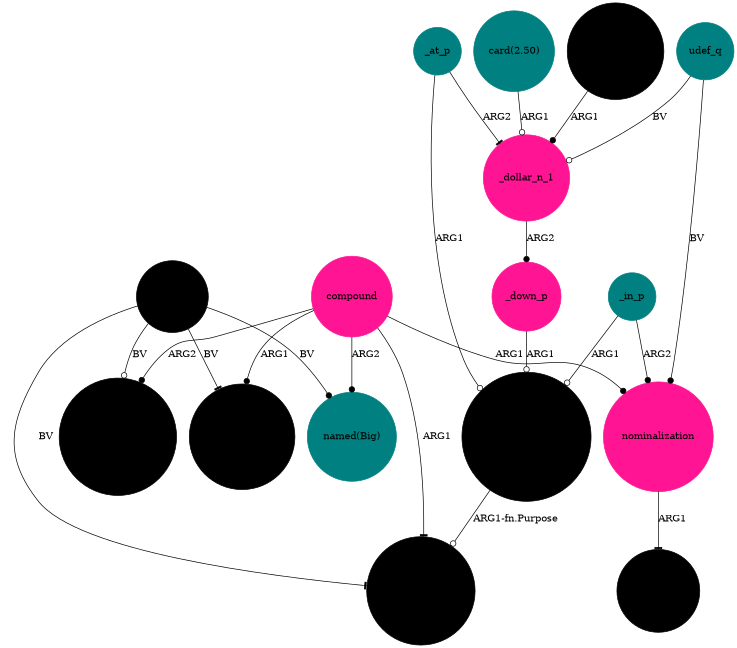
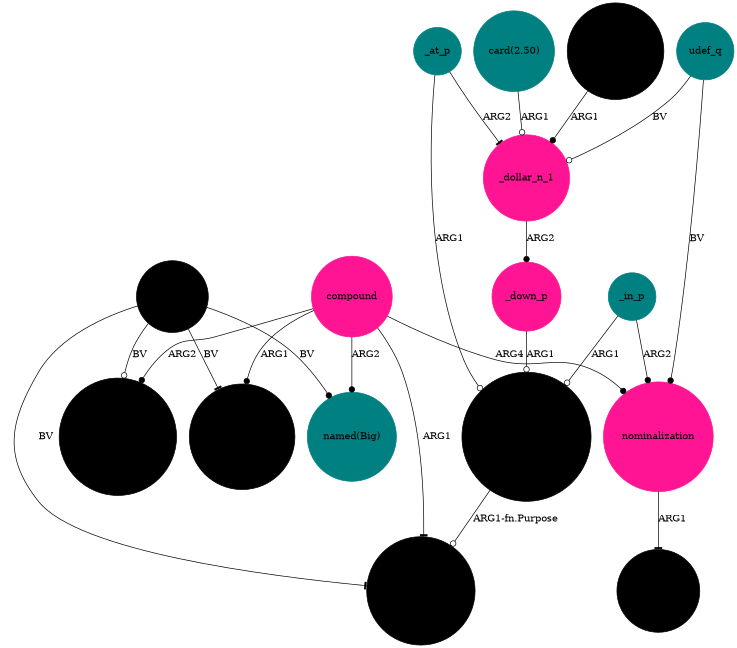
(510, 355) -> (510, 355)
